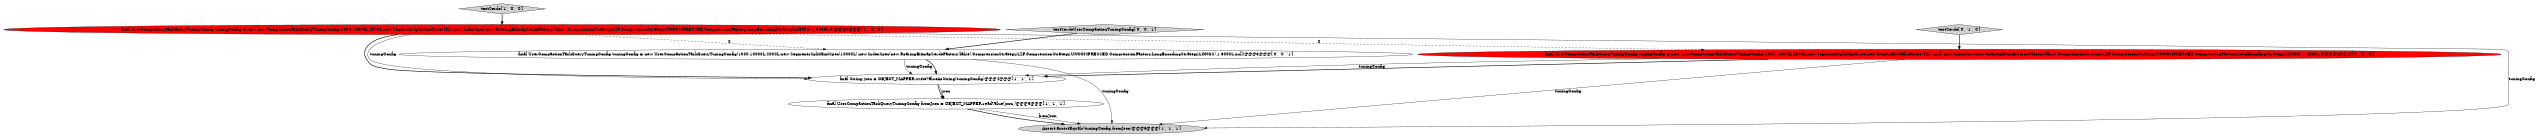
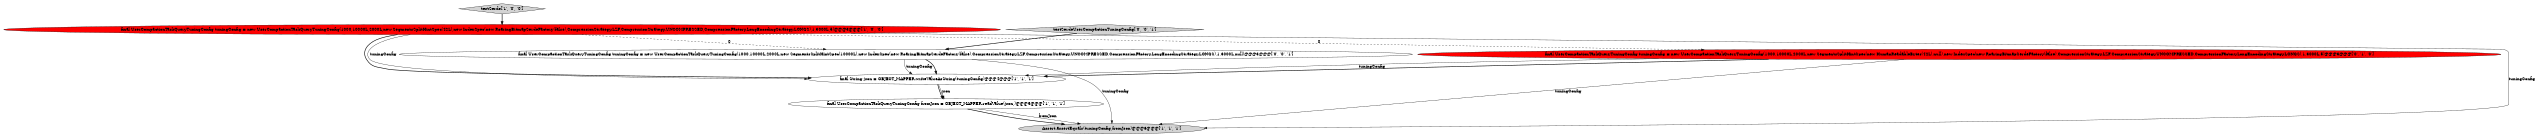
(1959, 30) -> none
